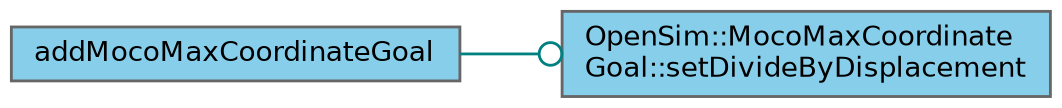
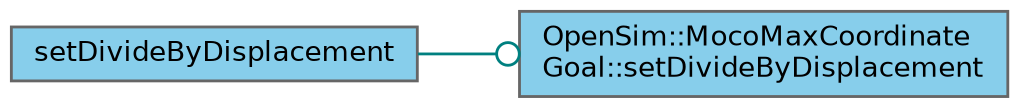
(236, 54) -> (214, 54)
